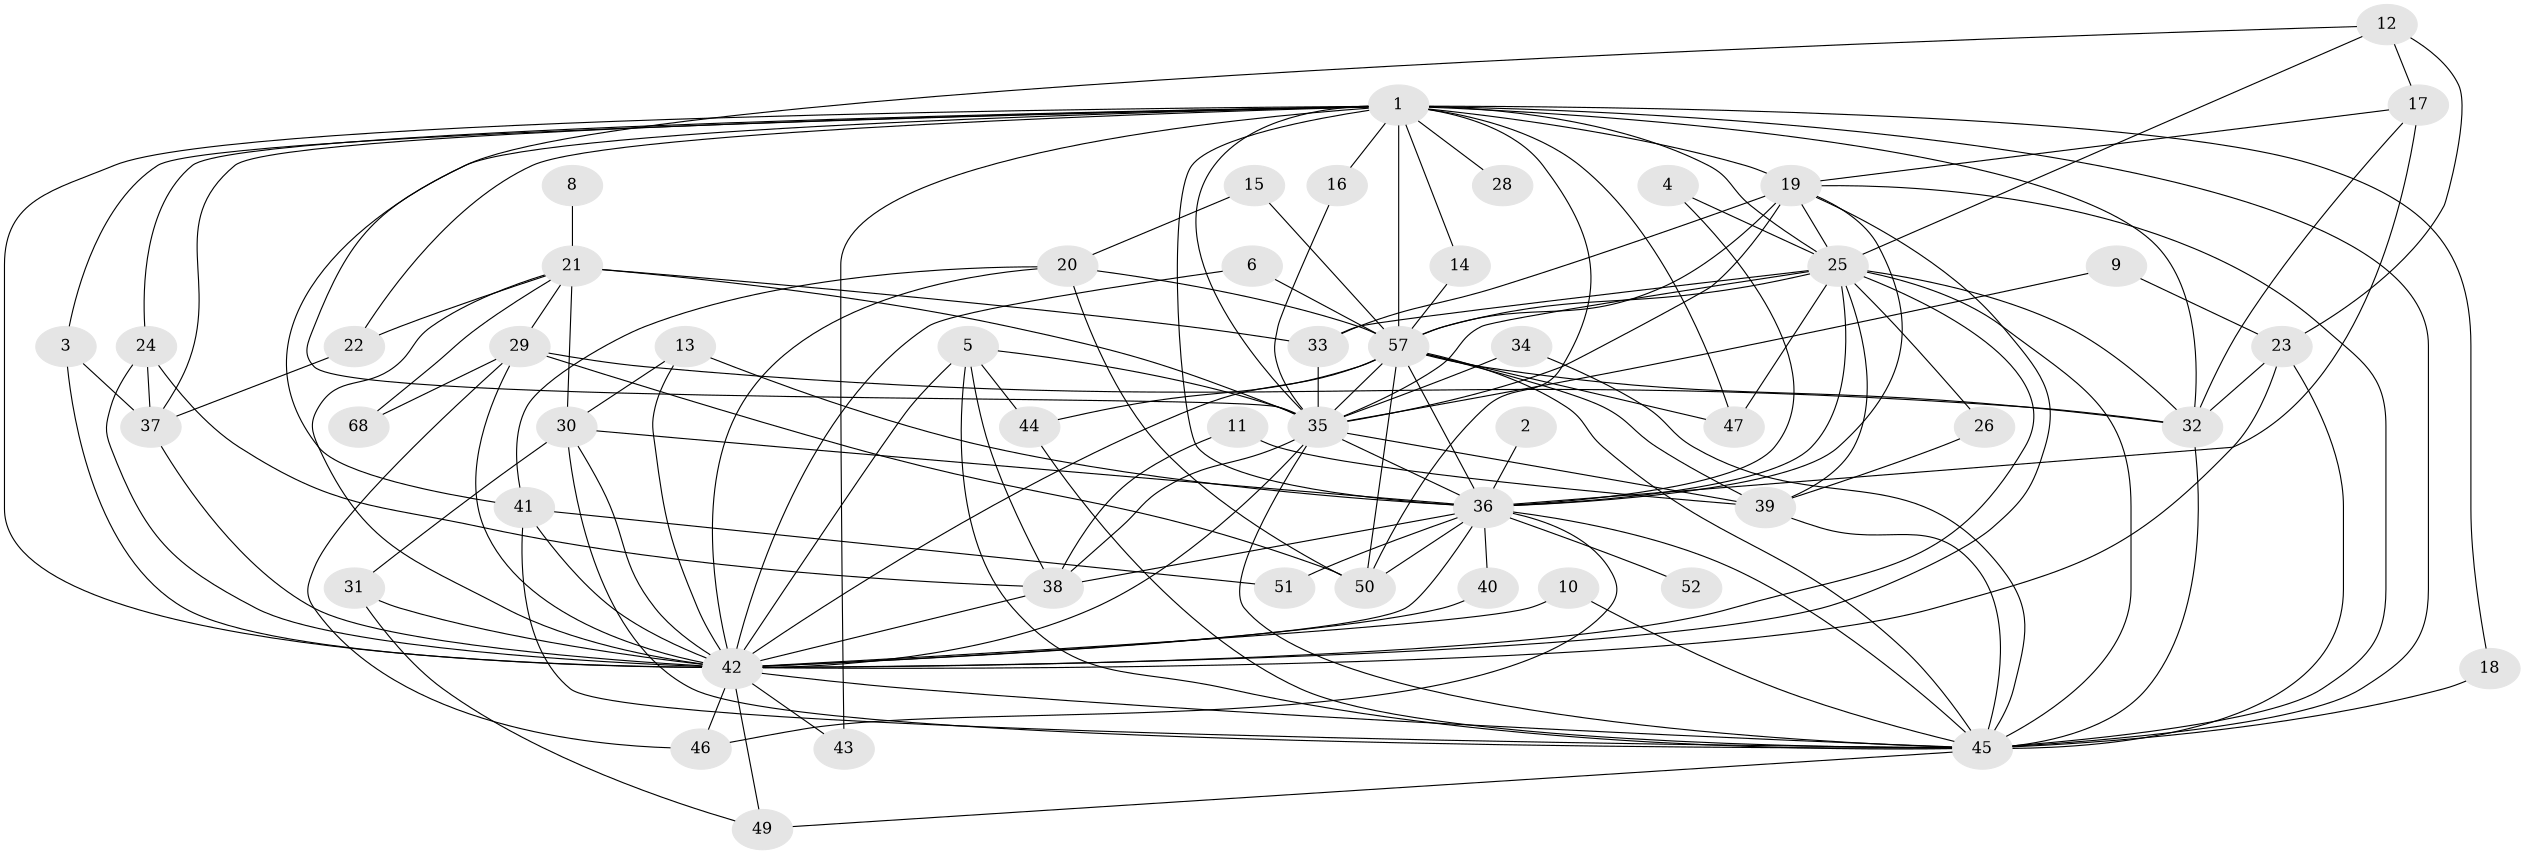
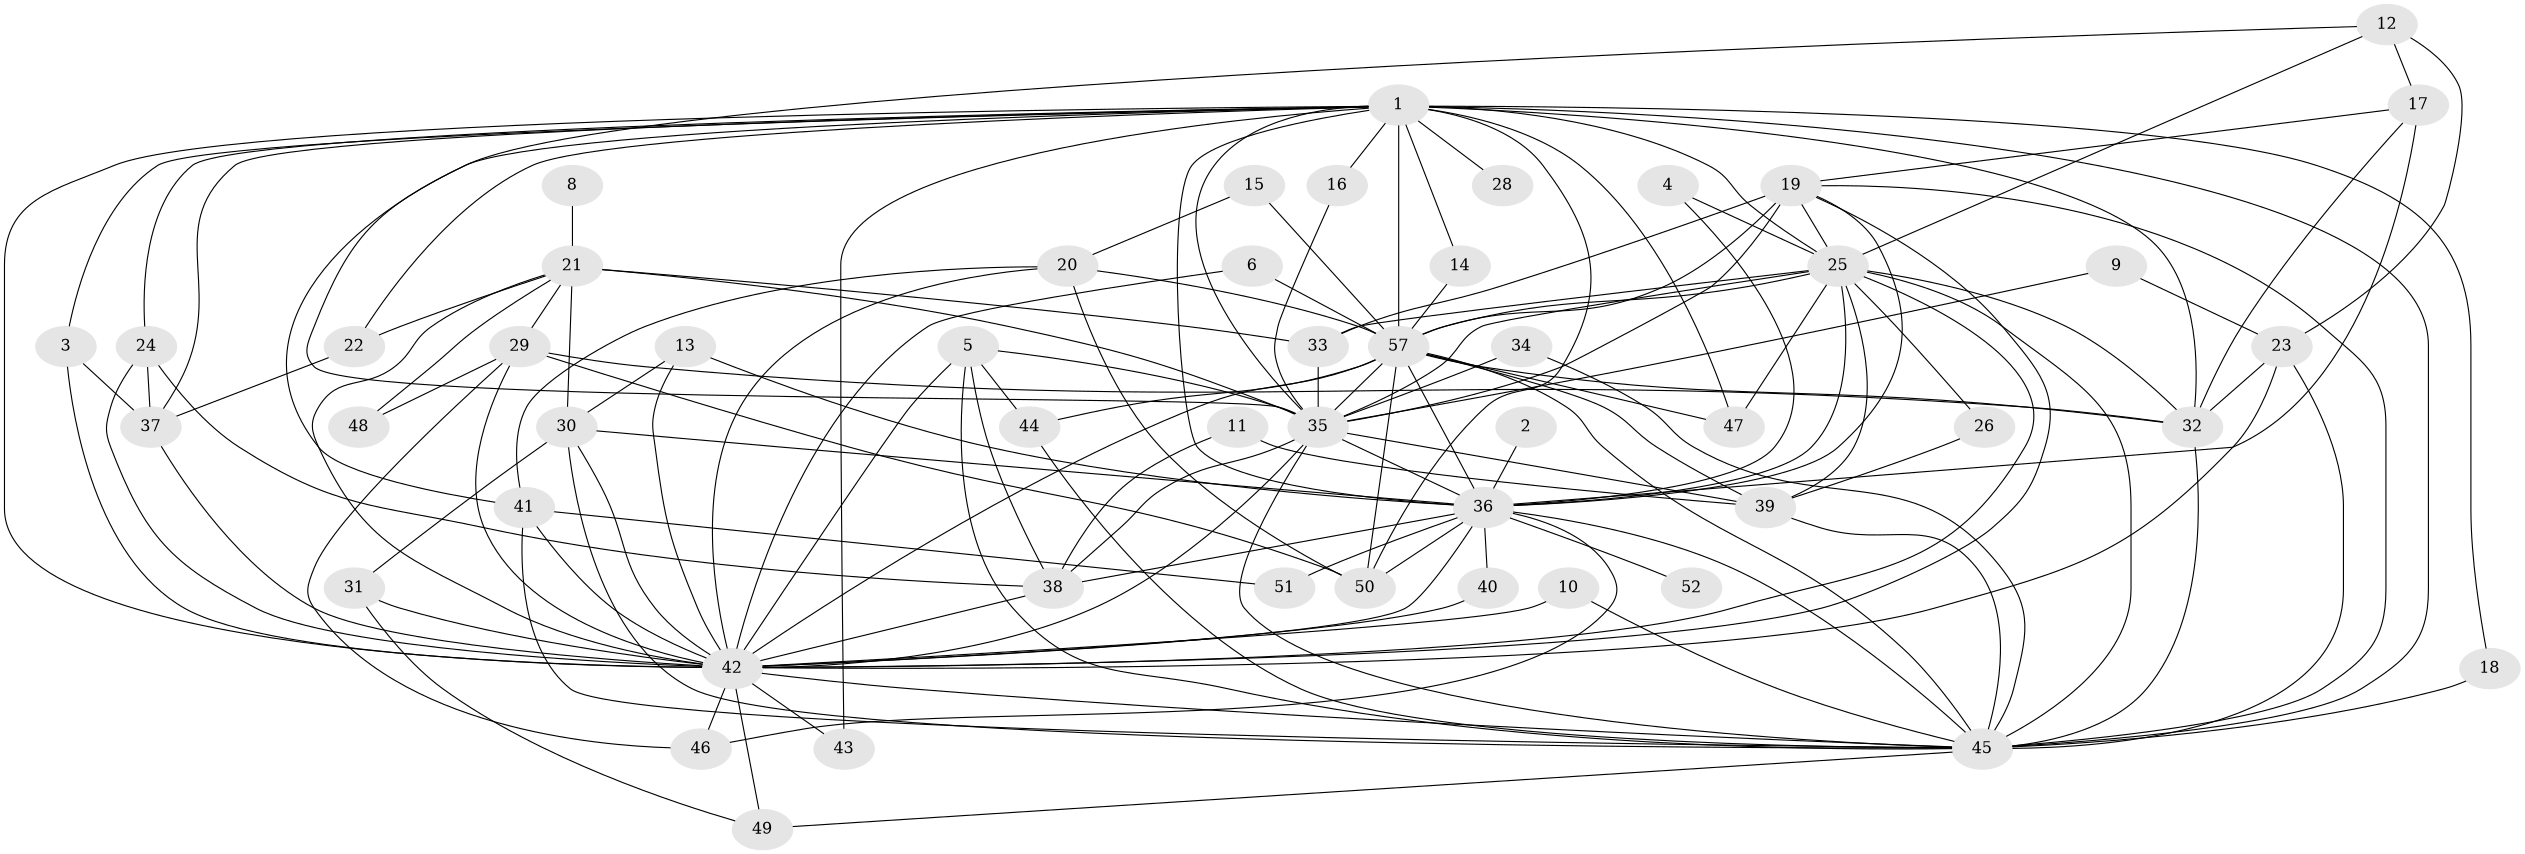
(1548, 124) -> none
(359, 427) -> (359, 427)
